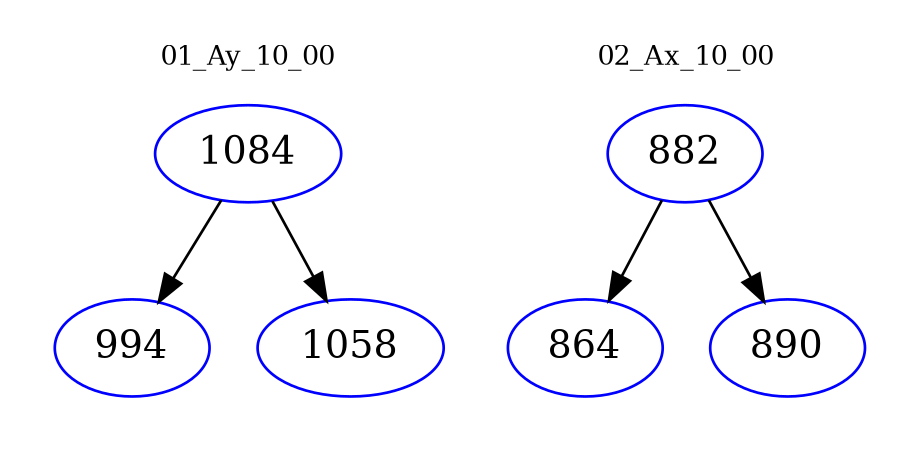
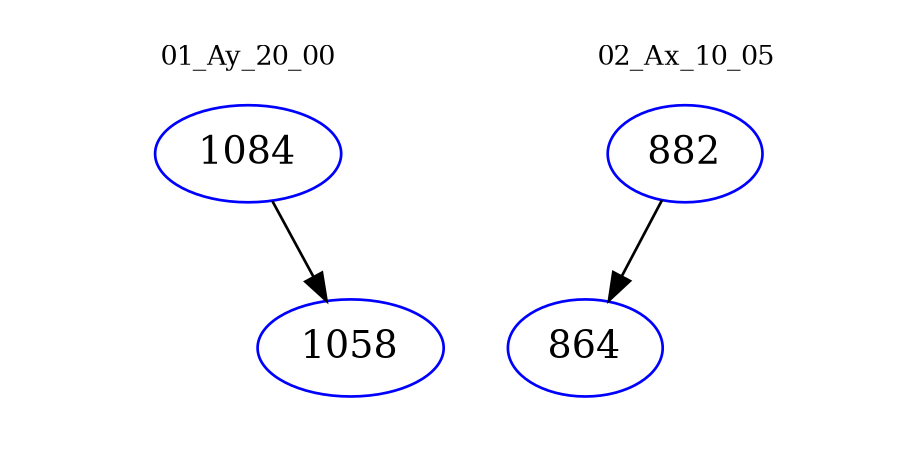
(248, 58) -> (248, 58)
(686, 58) -> (686, 58)
(132, 348) -> none
(788, 348) -> none
